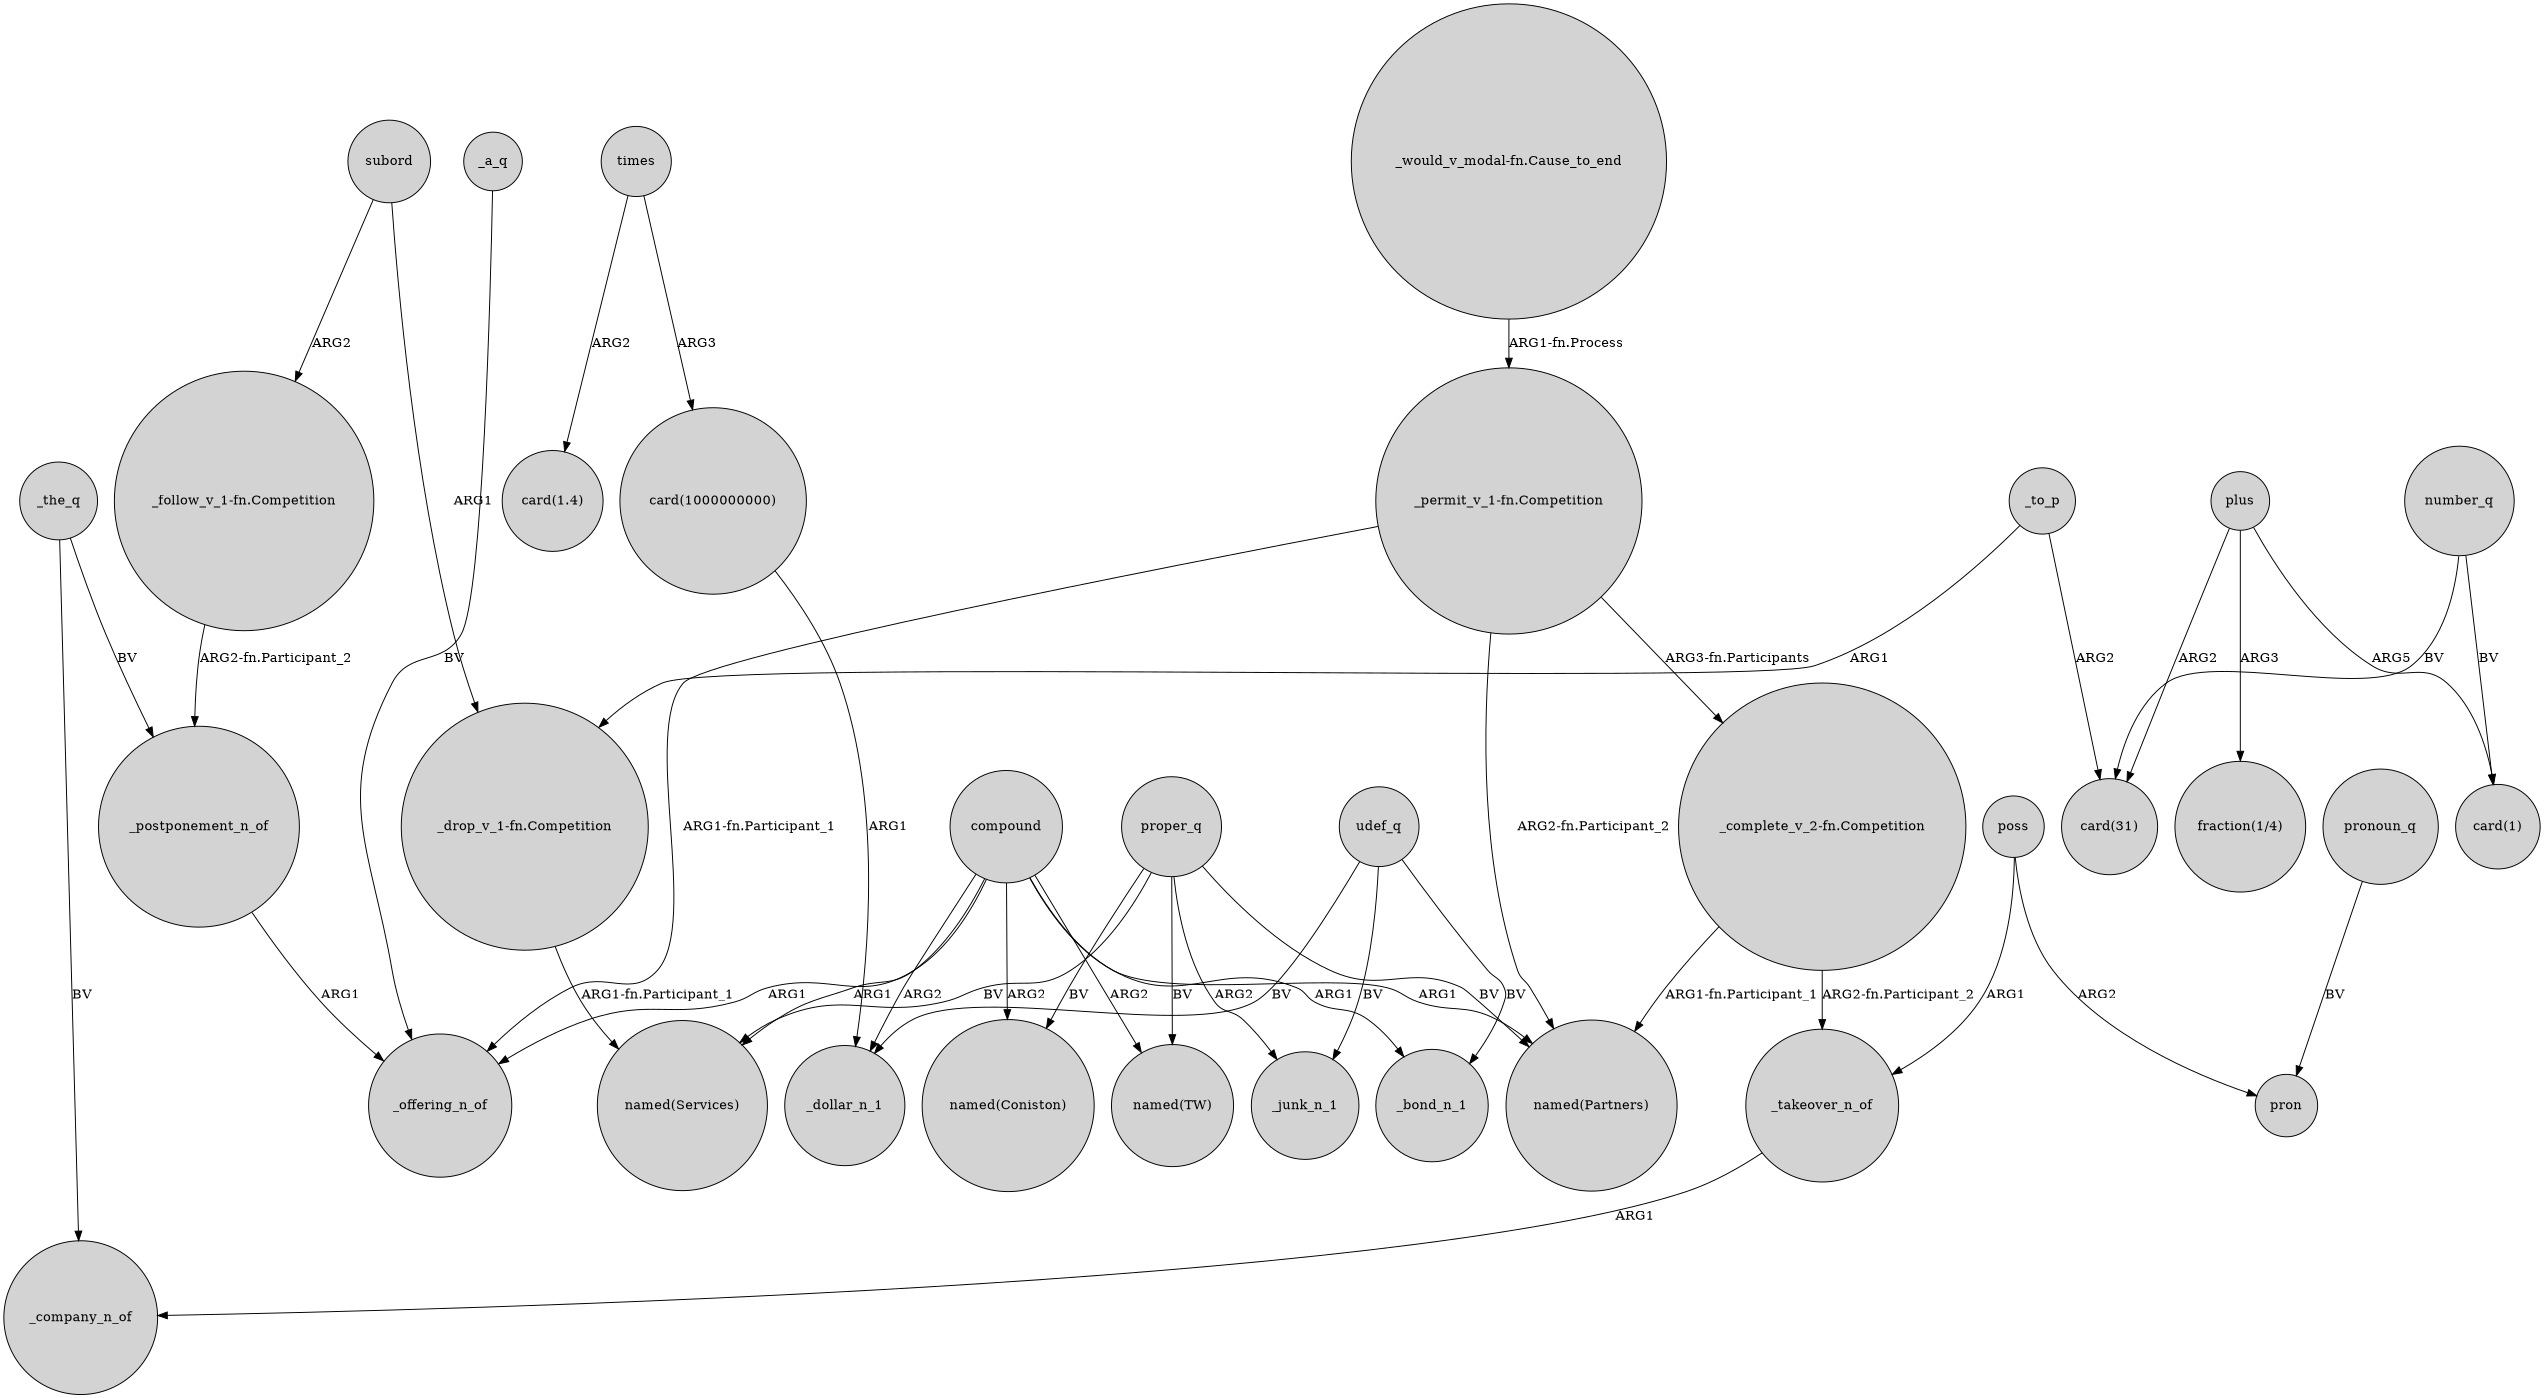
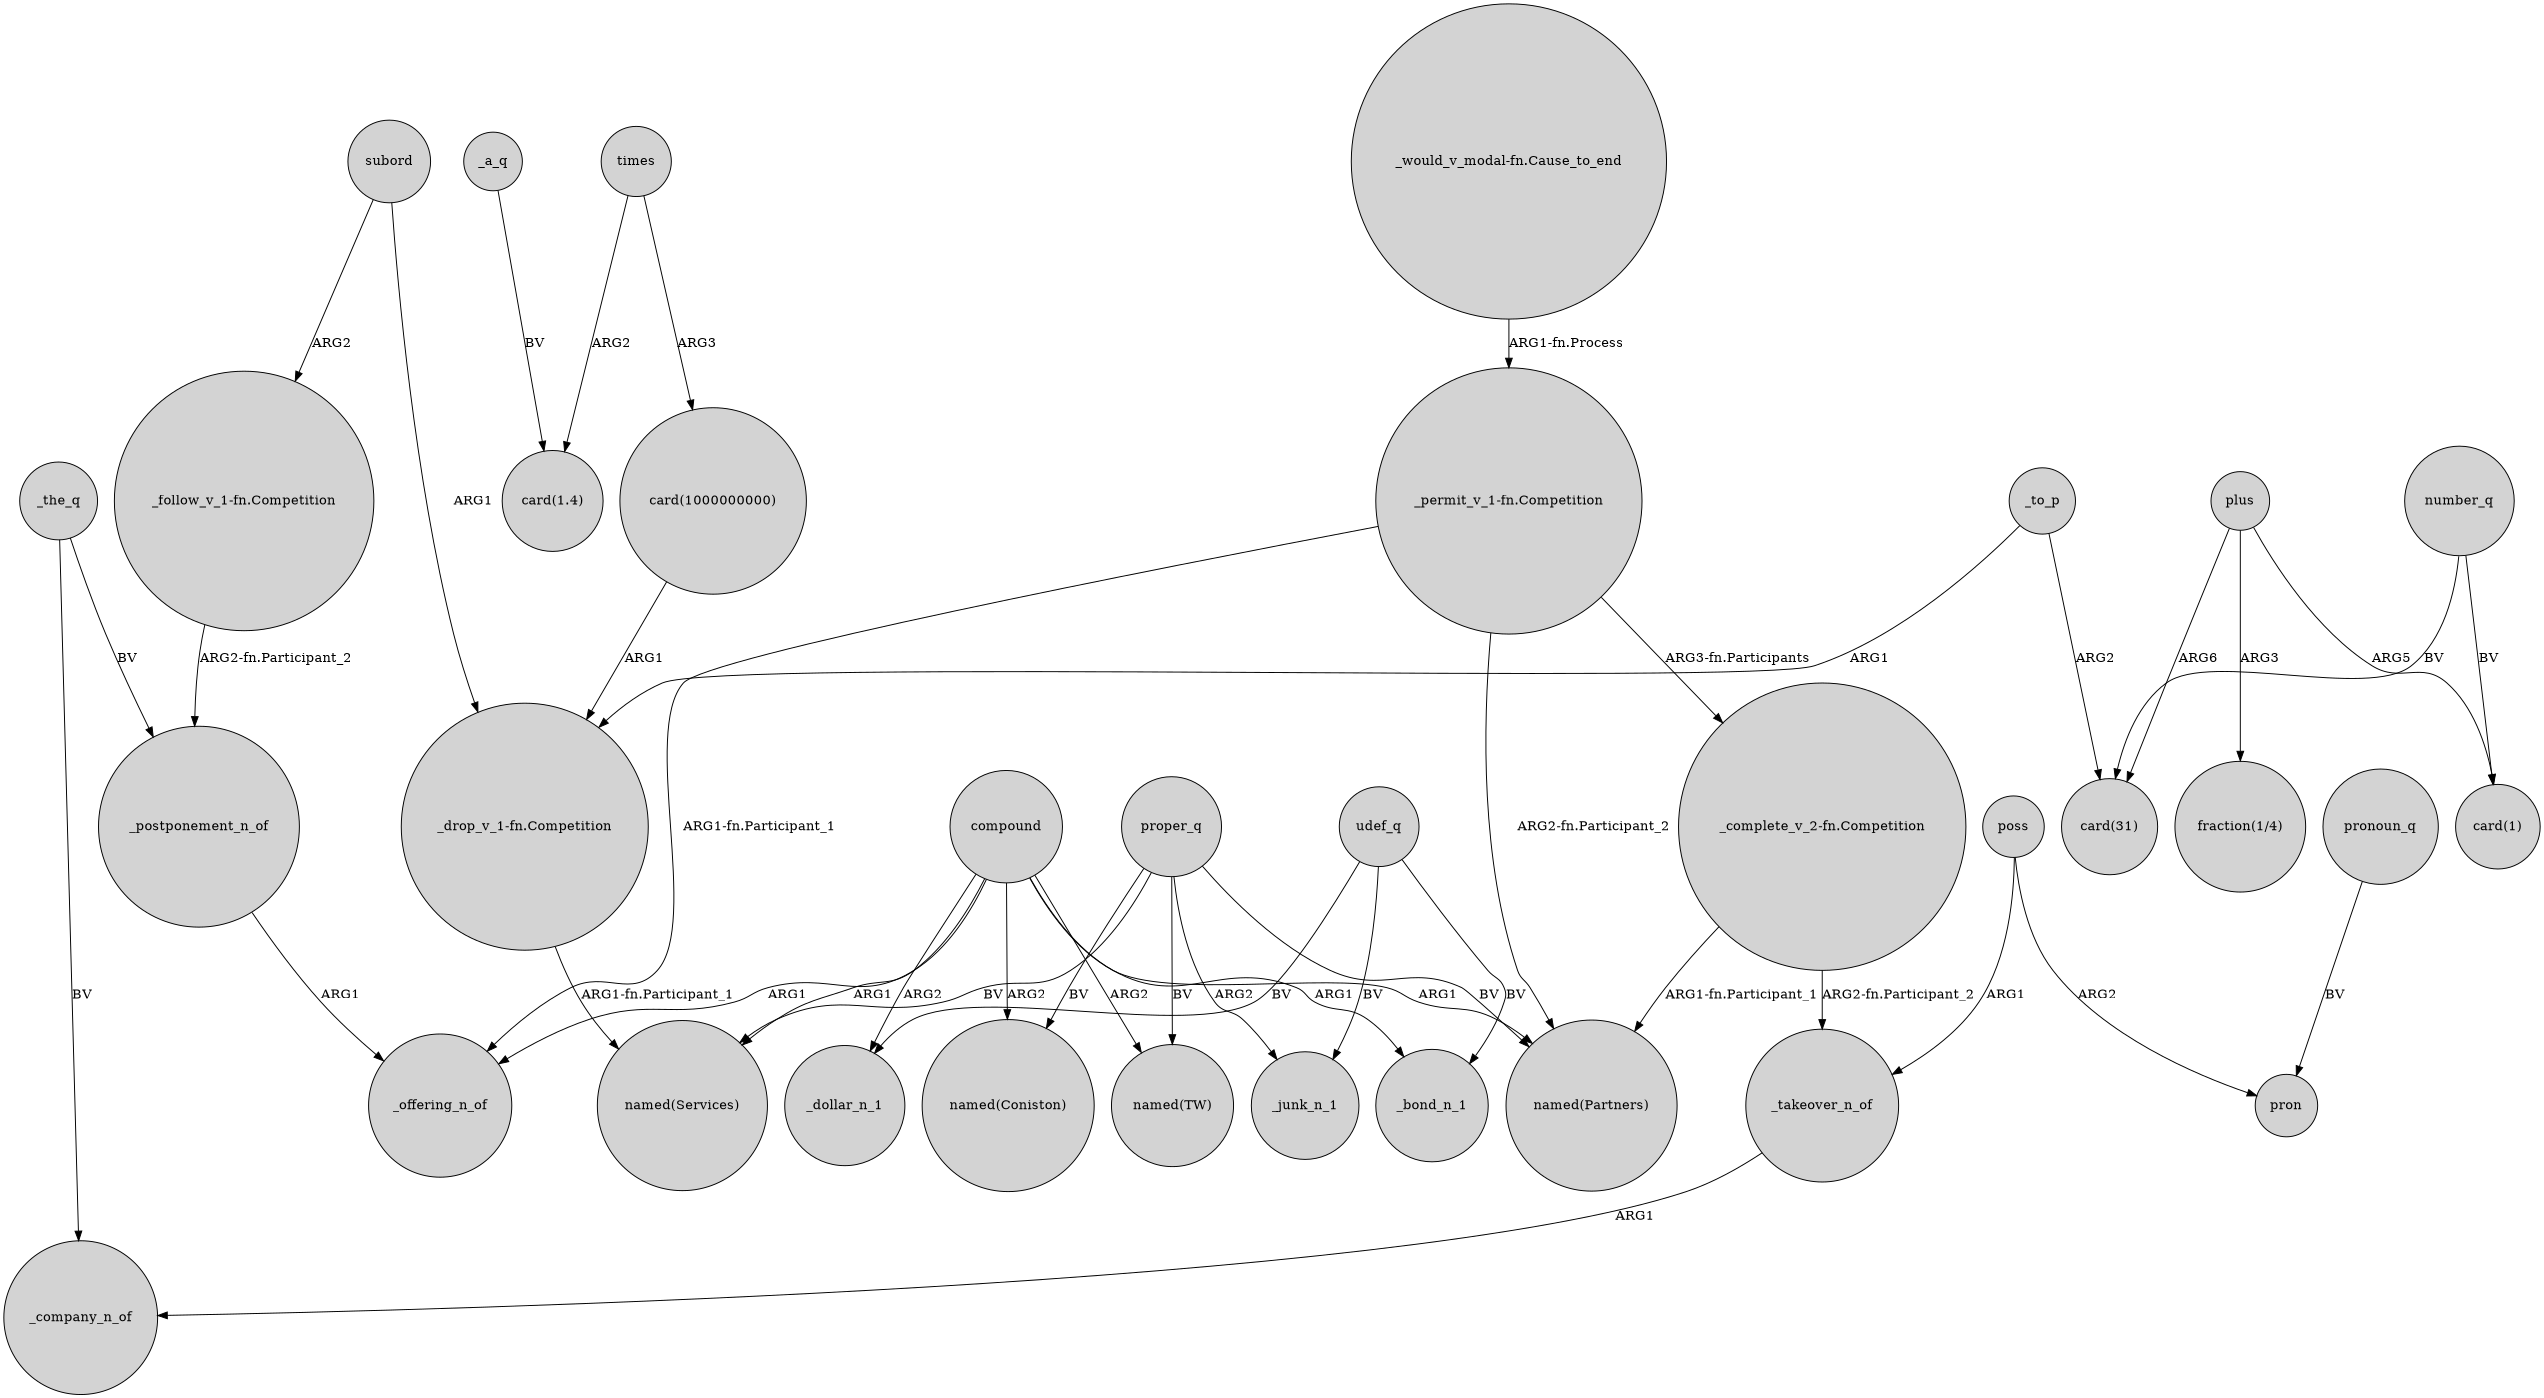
(461, 634) -> (520, 316)
(2199, 659) -> (2199, 659)
(864, 794) -> (629, 646)
